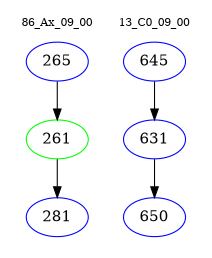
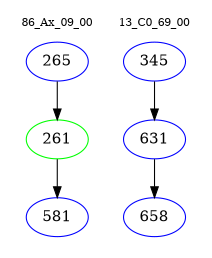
(155, 23) -> (155, 23)
(155, 62) -> (155, 62)
(57, 217) -> (57, 217)
(155, 217) -> (155, 217)
